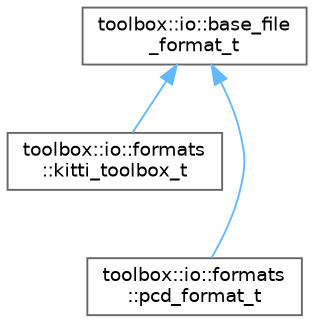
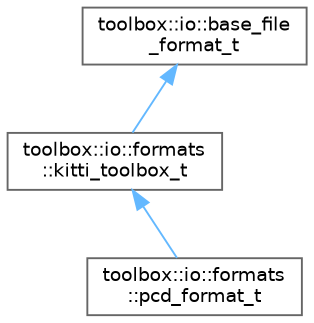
(244, 171) -> (160, 232)
